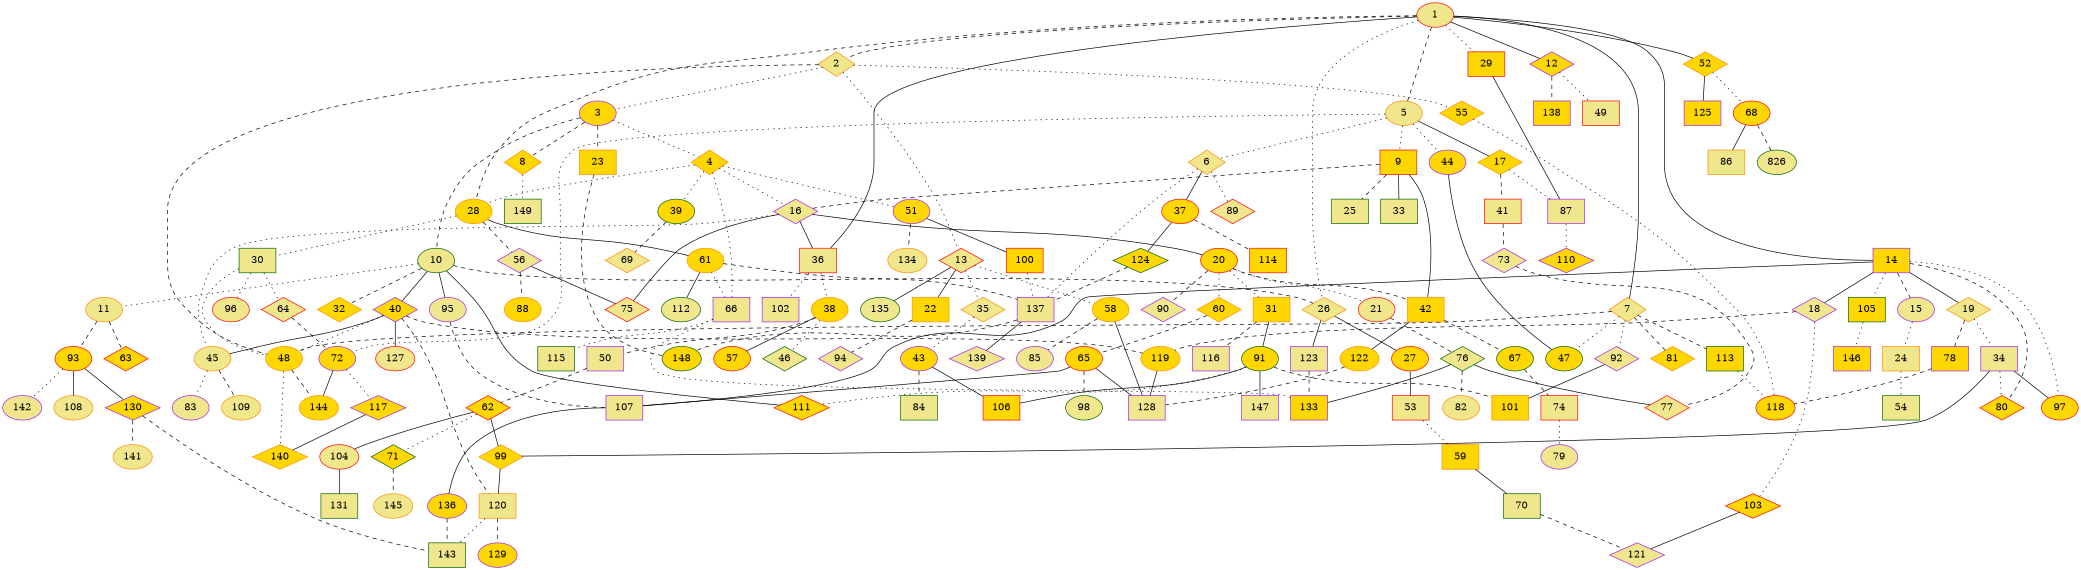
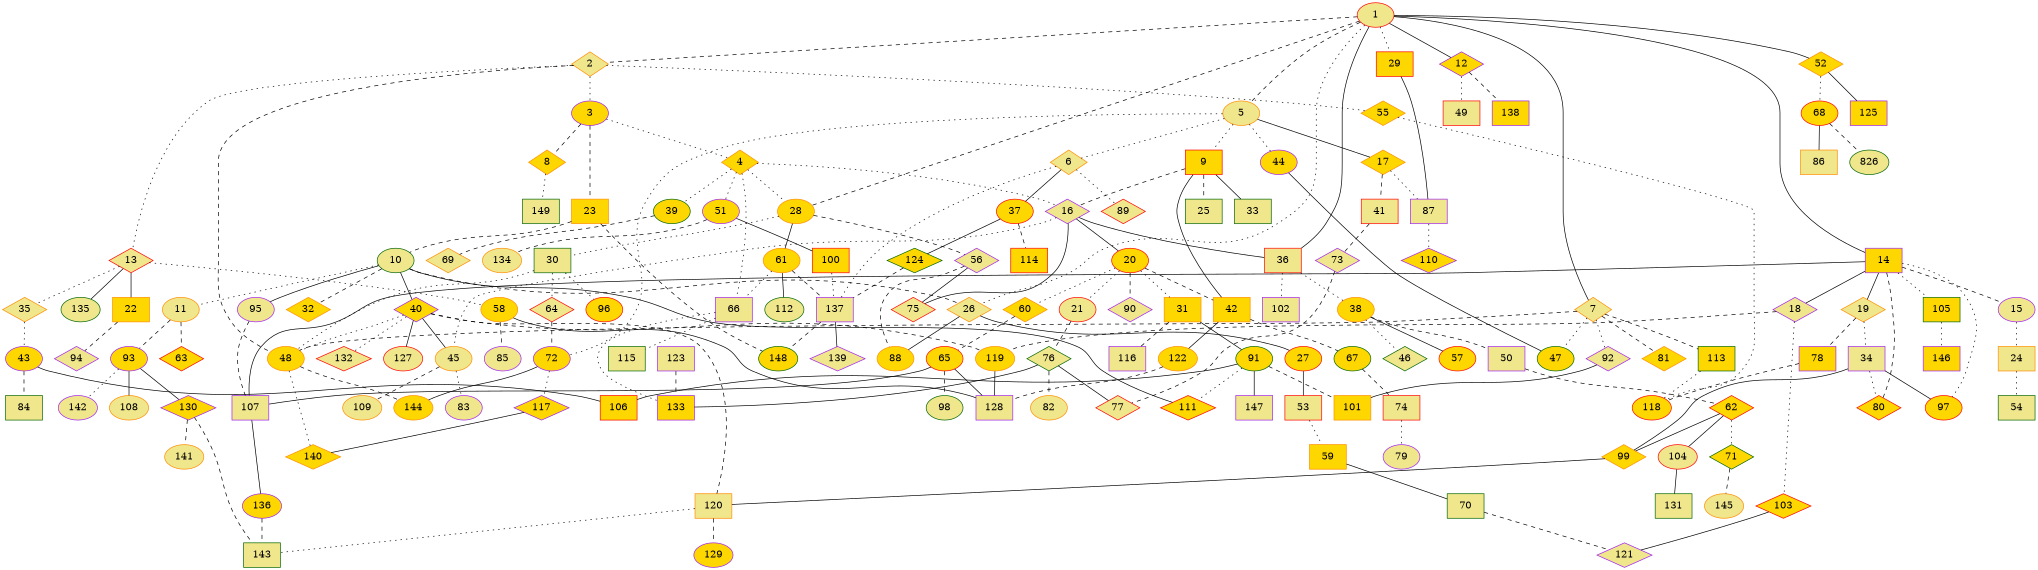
(485, 159) -> (490, 236)
(231, 310) -> (604, 310)
(1316, 336) -> (934, 333)
(73, 359) -> (129, 359)
none -> (344, 359)
